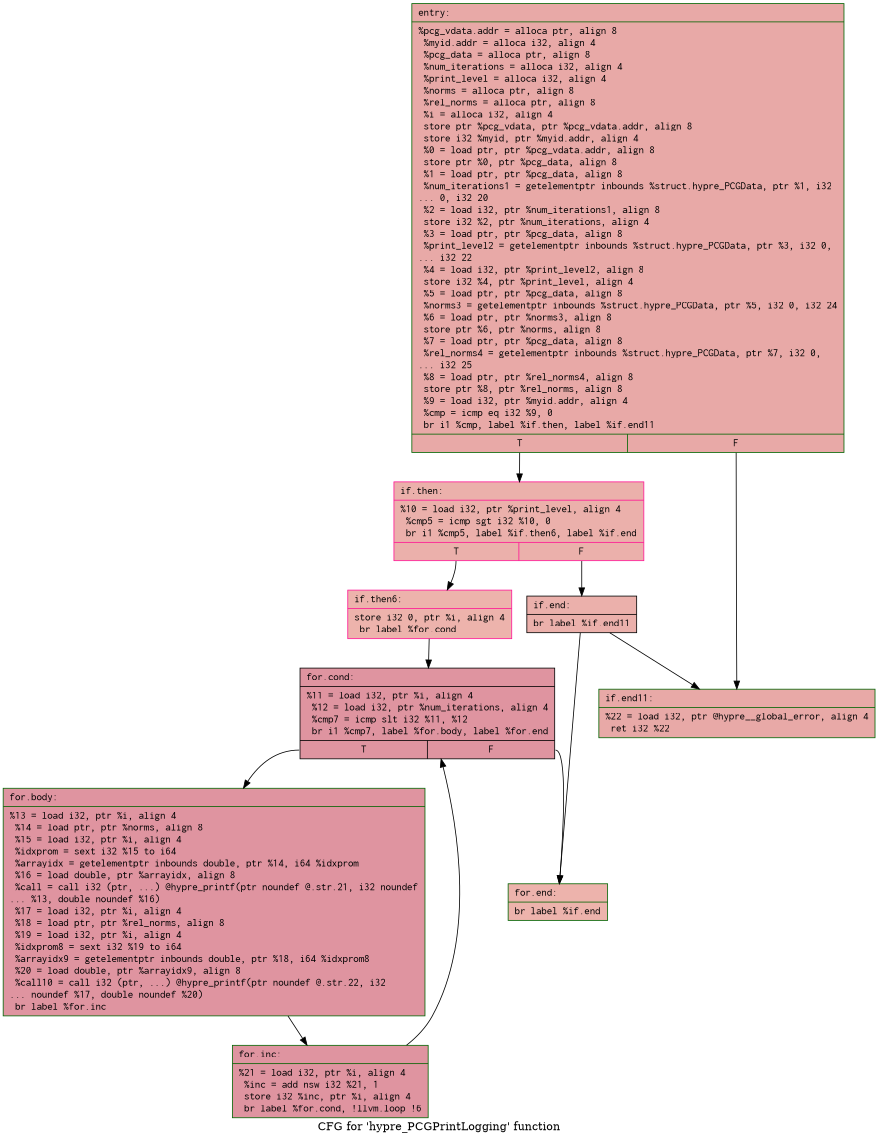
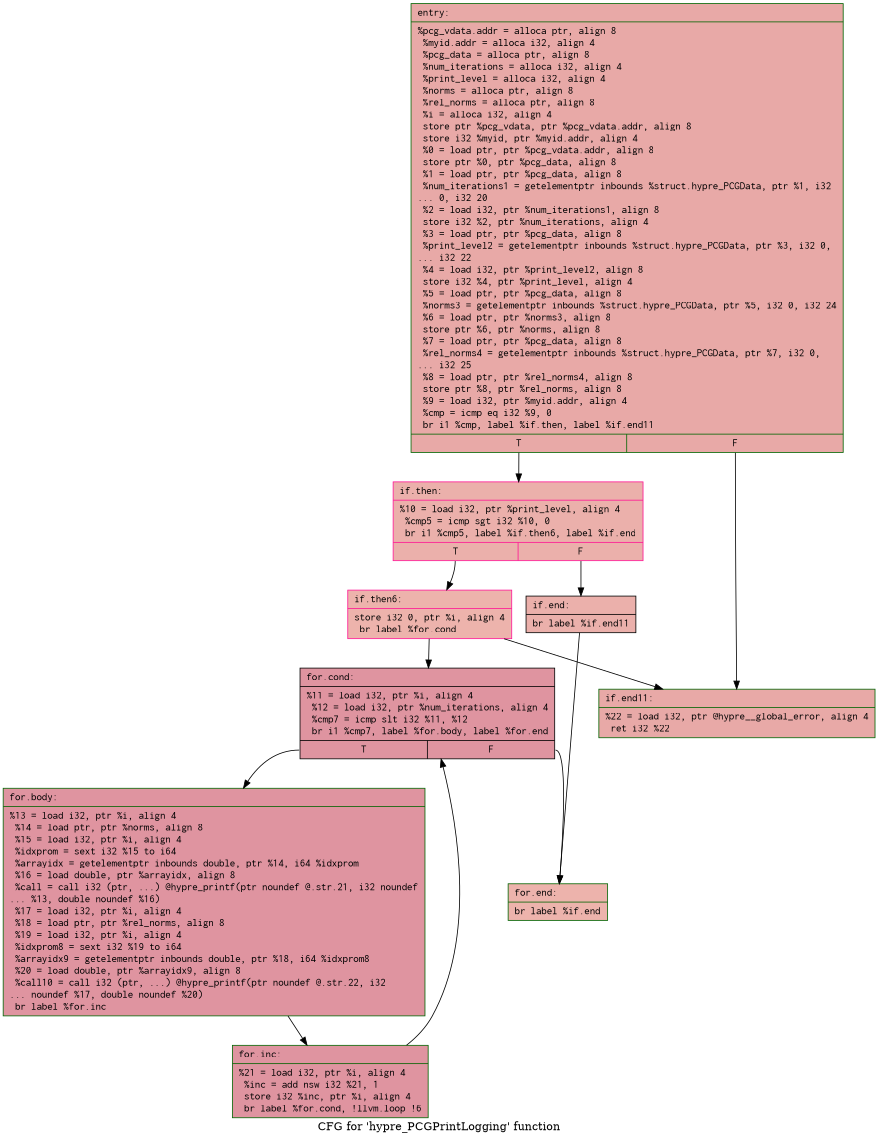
(651, 659) -> (583, 664)
